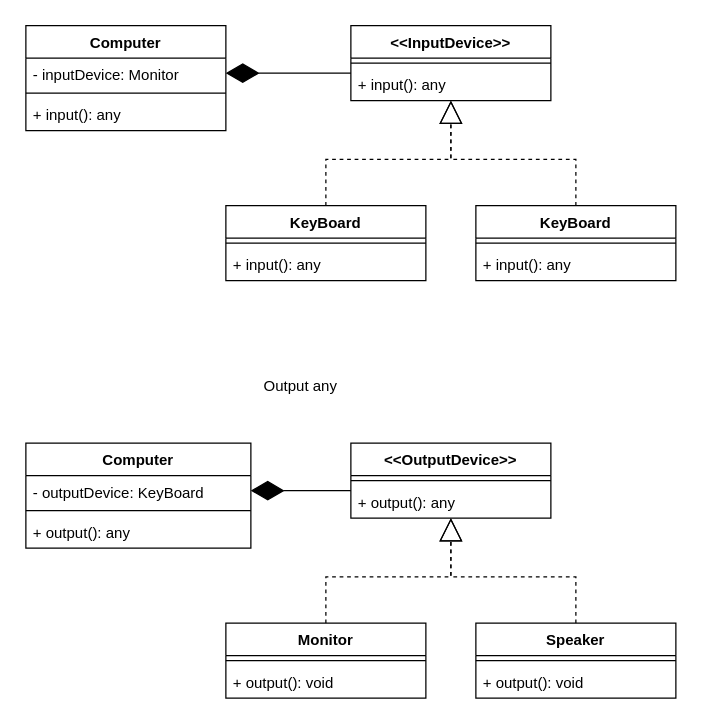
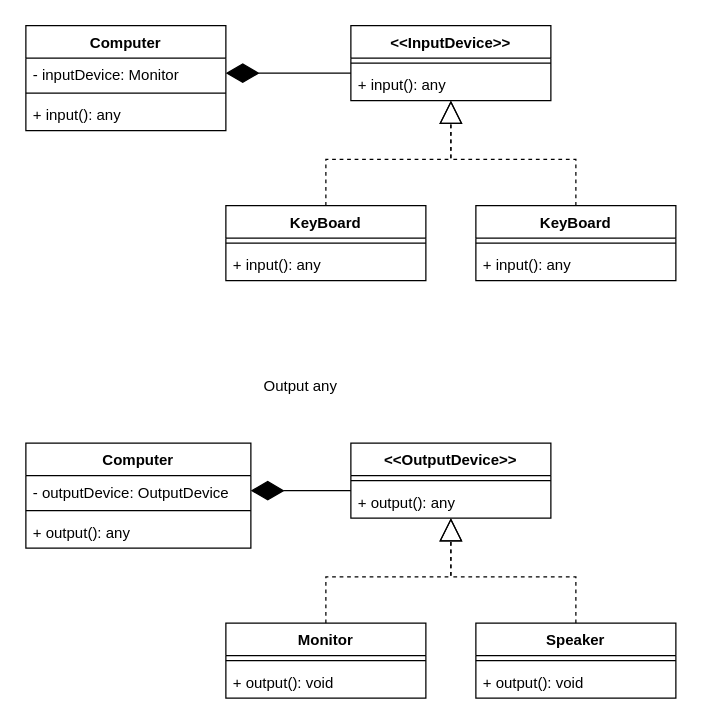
(126, 493) -> (140, 493)
